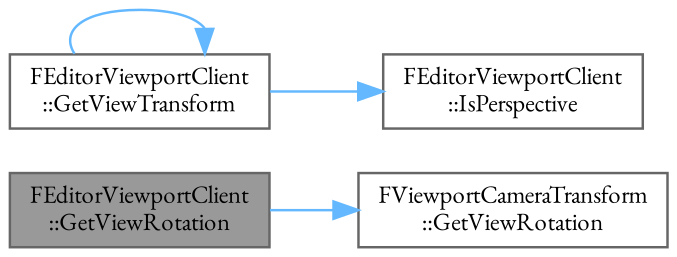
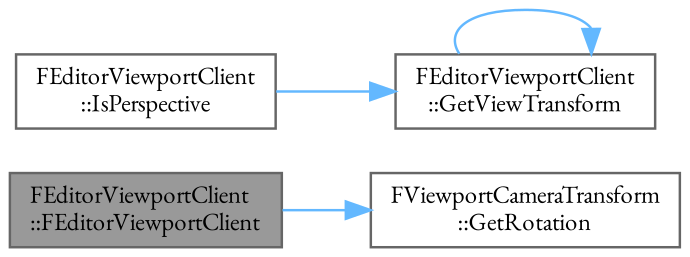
(314, 91) -> (323, 91)
(140, 210) -> (146, 210)
(513, 210) -> (525, 210)
